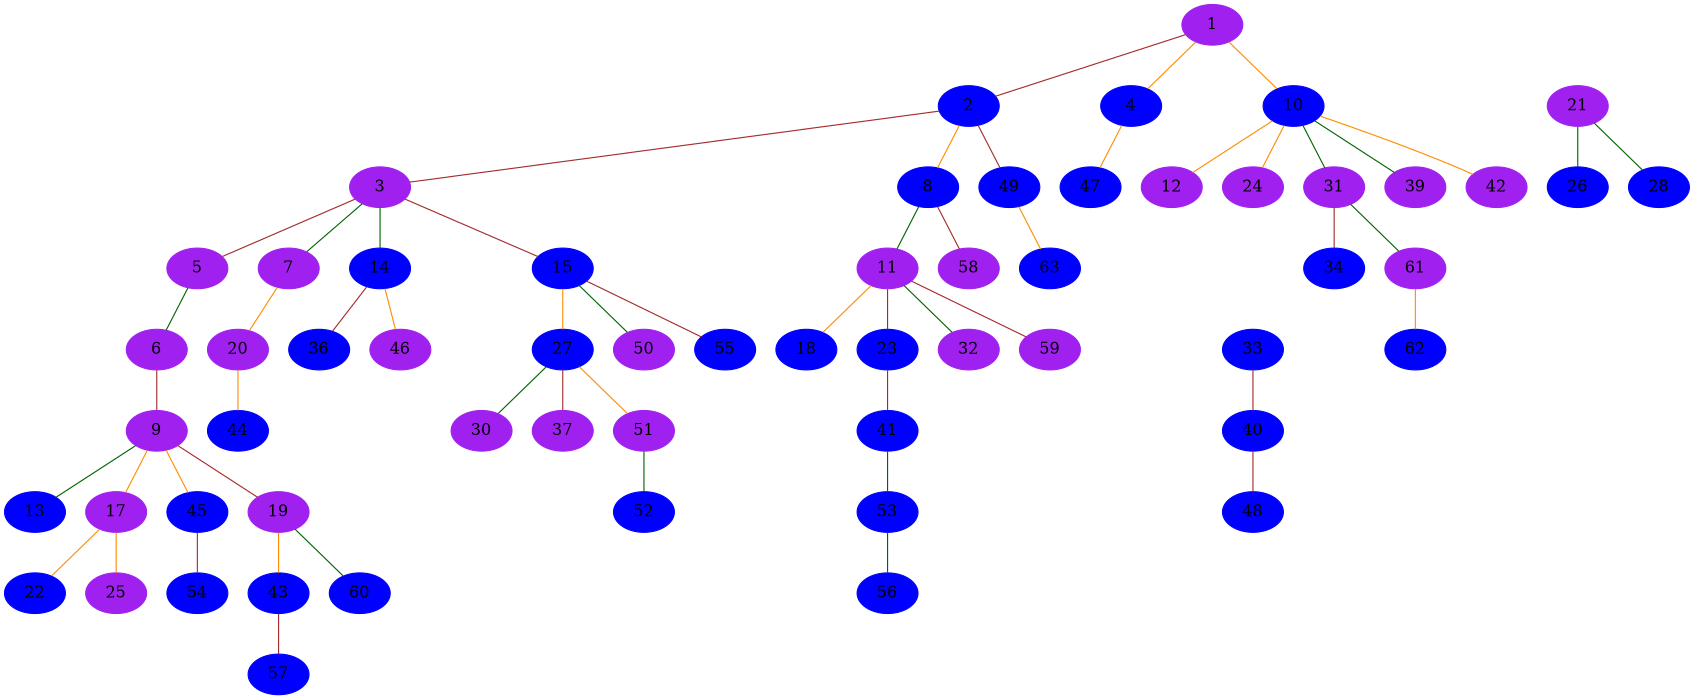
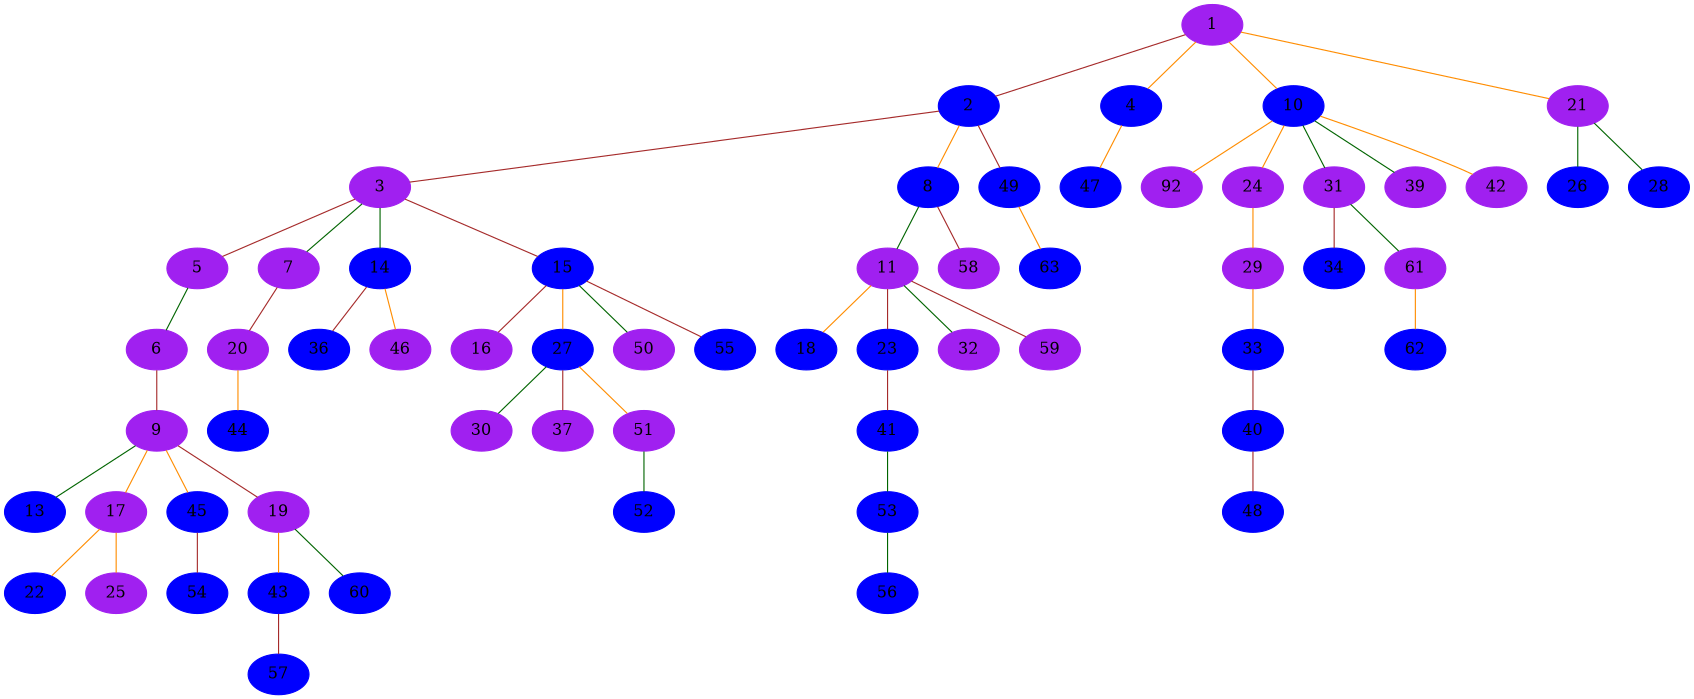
none -> (1395, 65)
(1172, 187) -> (1172, 187)
none -> (1253, 268)
(263, 309) -> (263, 309)
none -> (482, 350)
